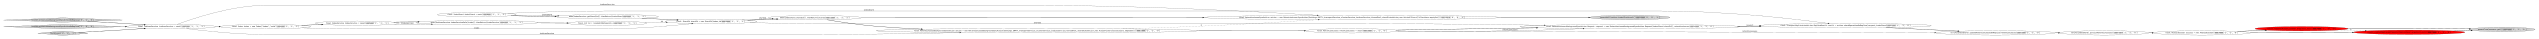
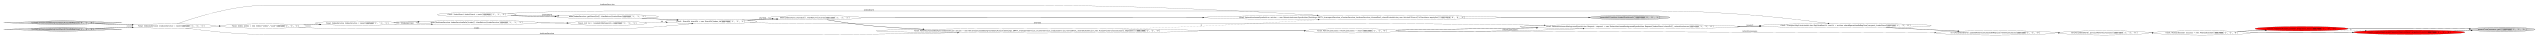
(63, 33) -> none
